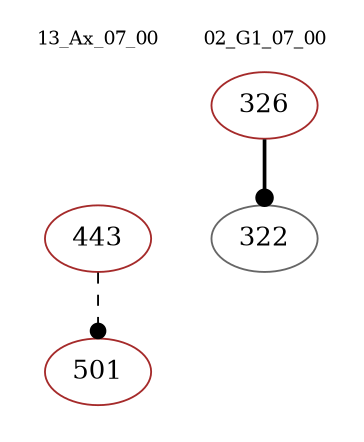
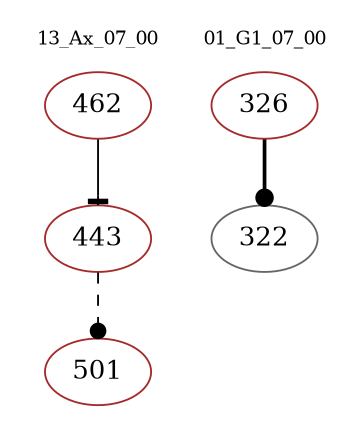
(265, 40) -> (265, 40)
none -> (98, 105)
